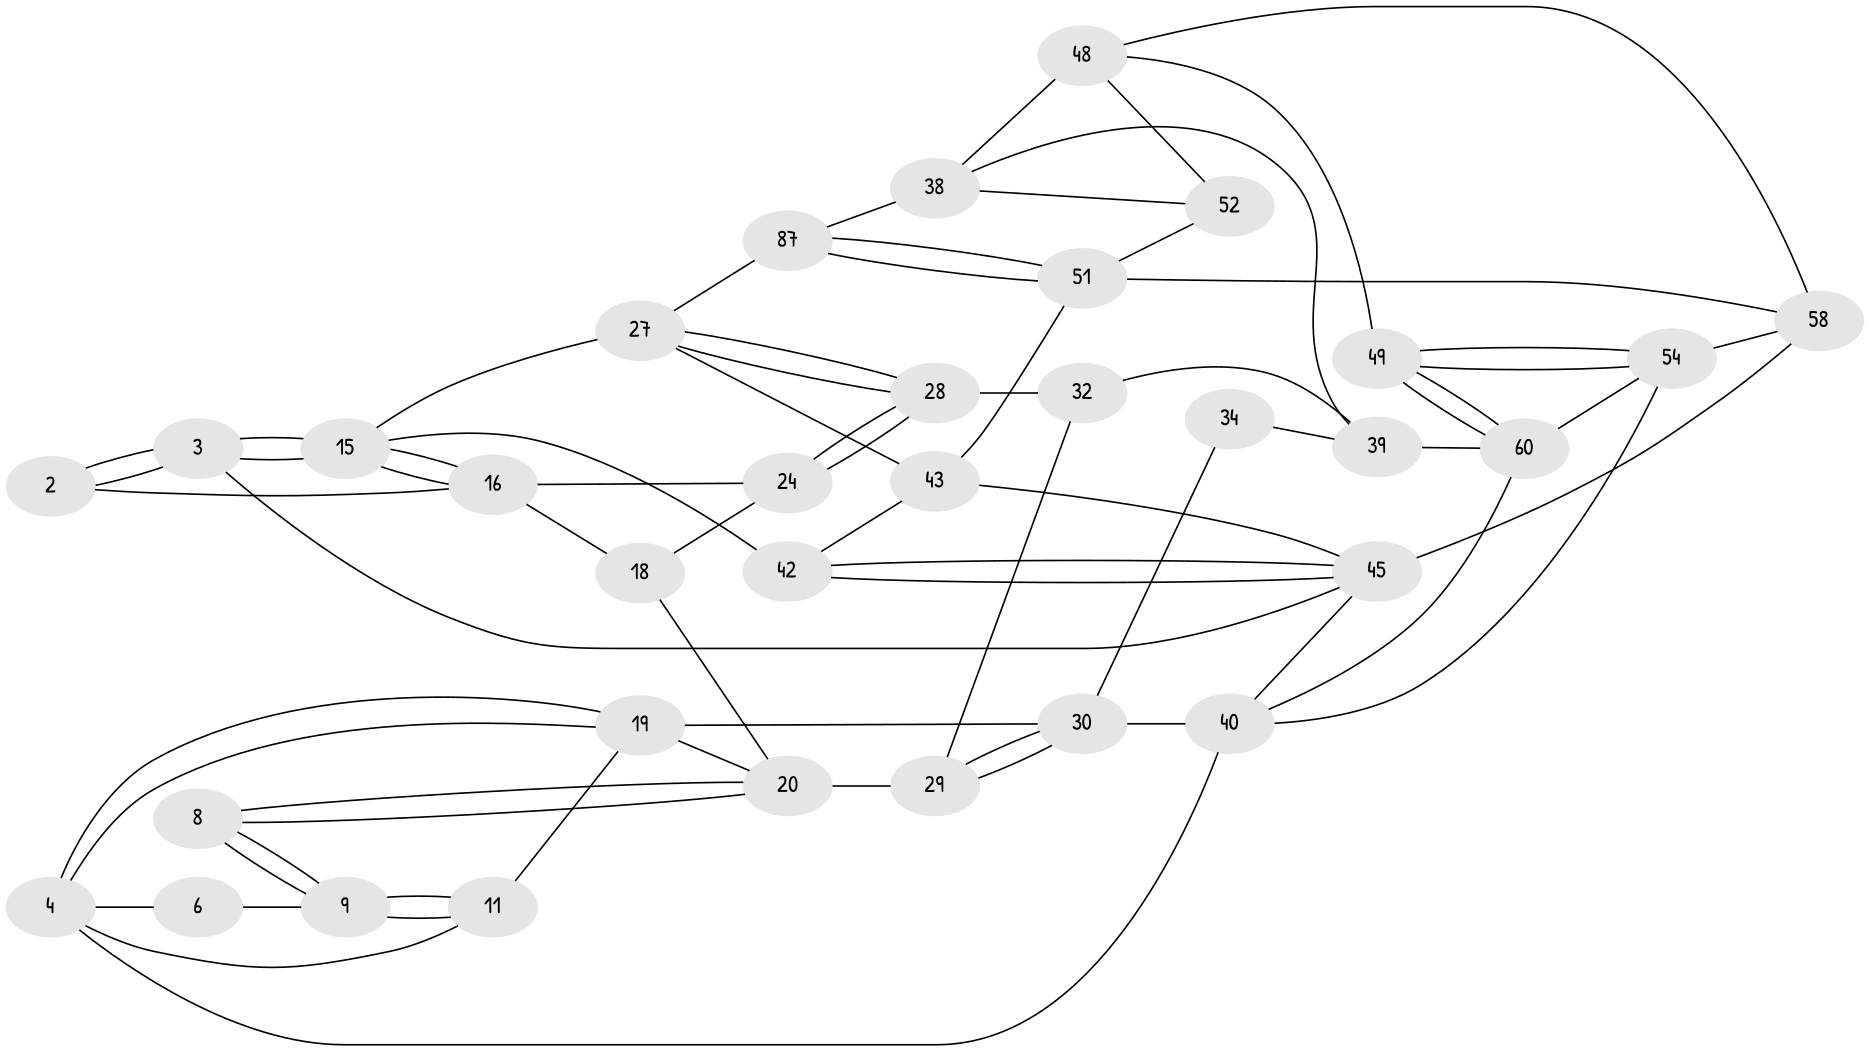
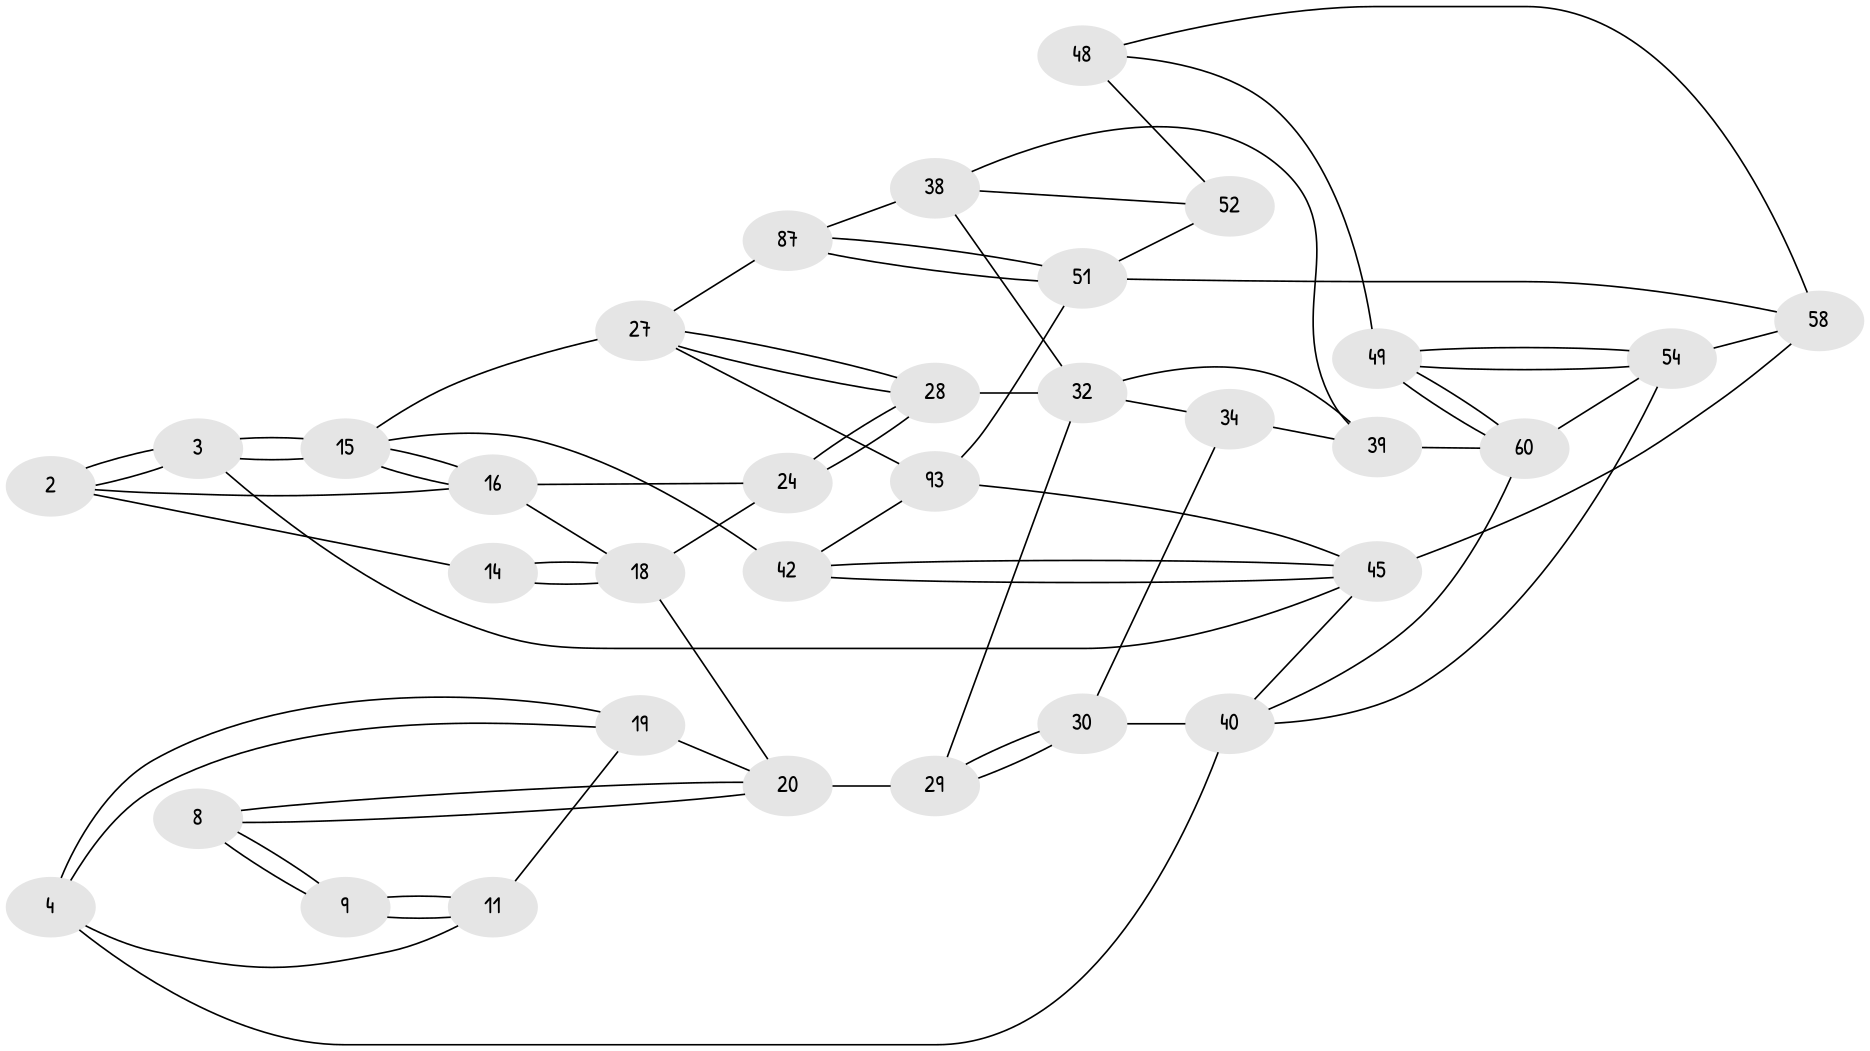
(1009, 122) -> (1009, 290)
none -> (1156, 406)
(935, 481) -> (935, 481)
none -> (493, 573)
(861, 725) -> none
(198, 907) -> none
